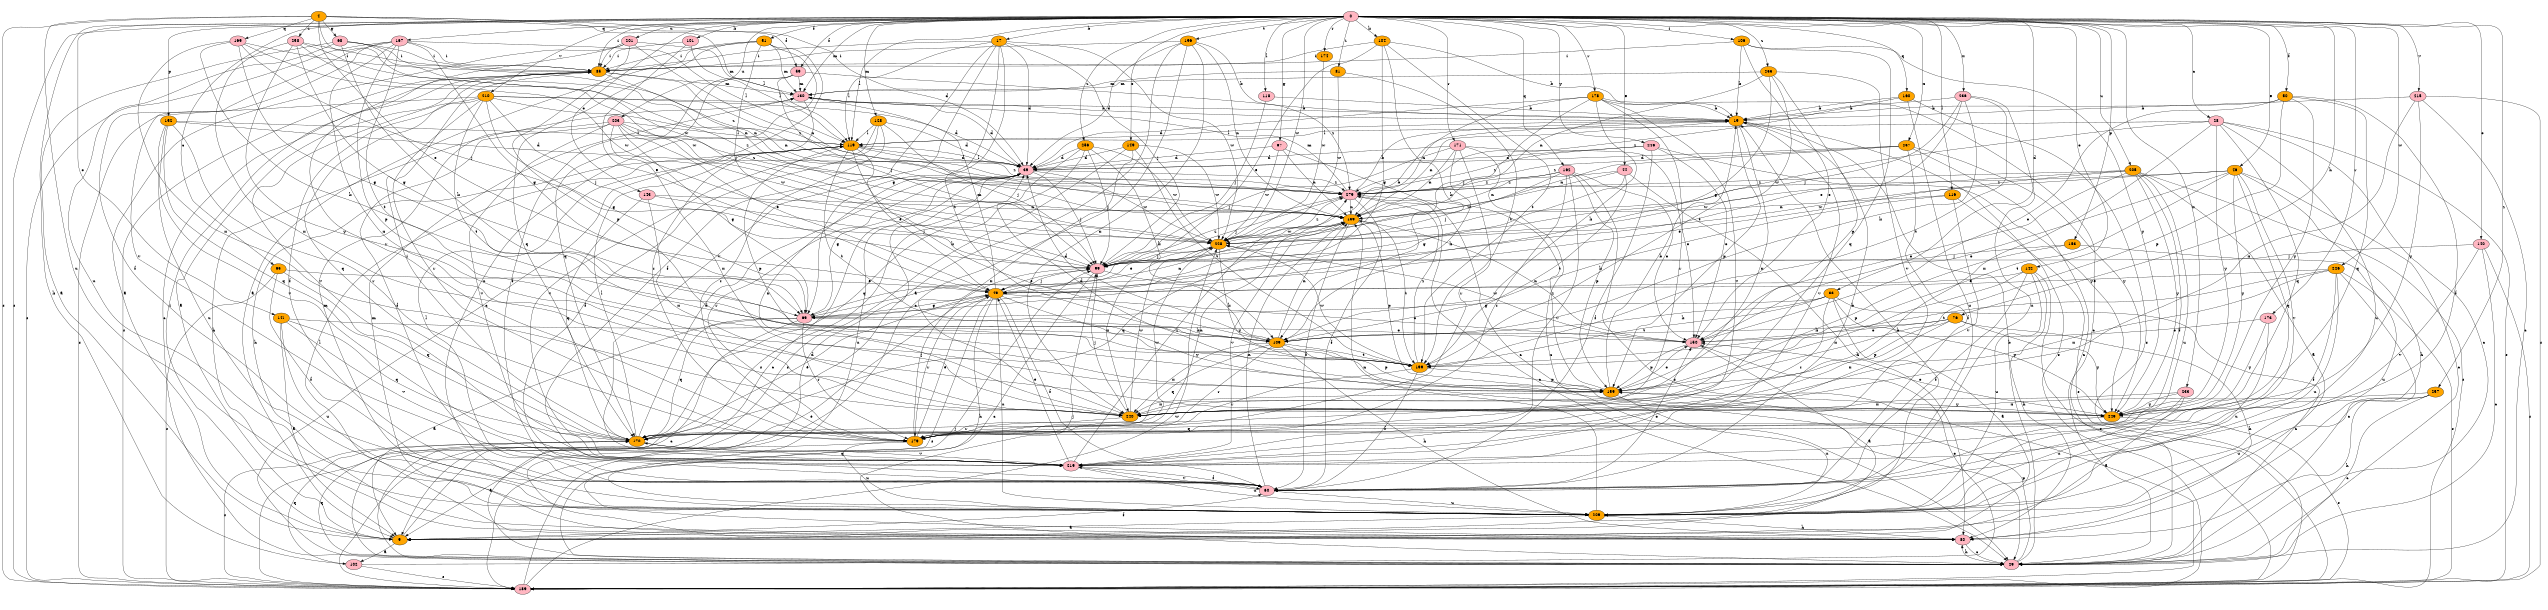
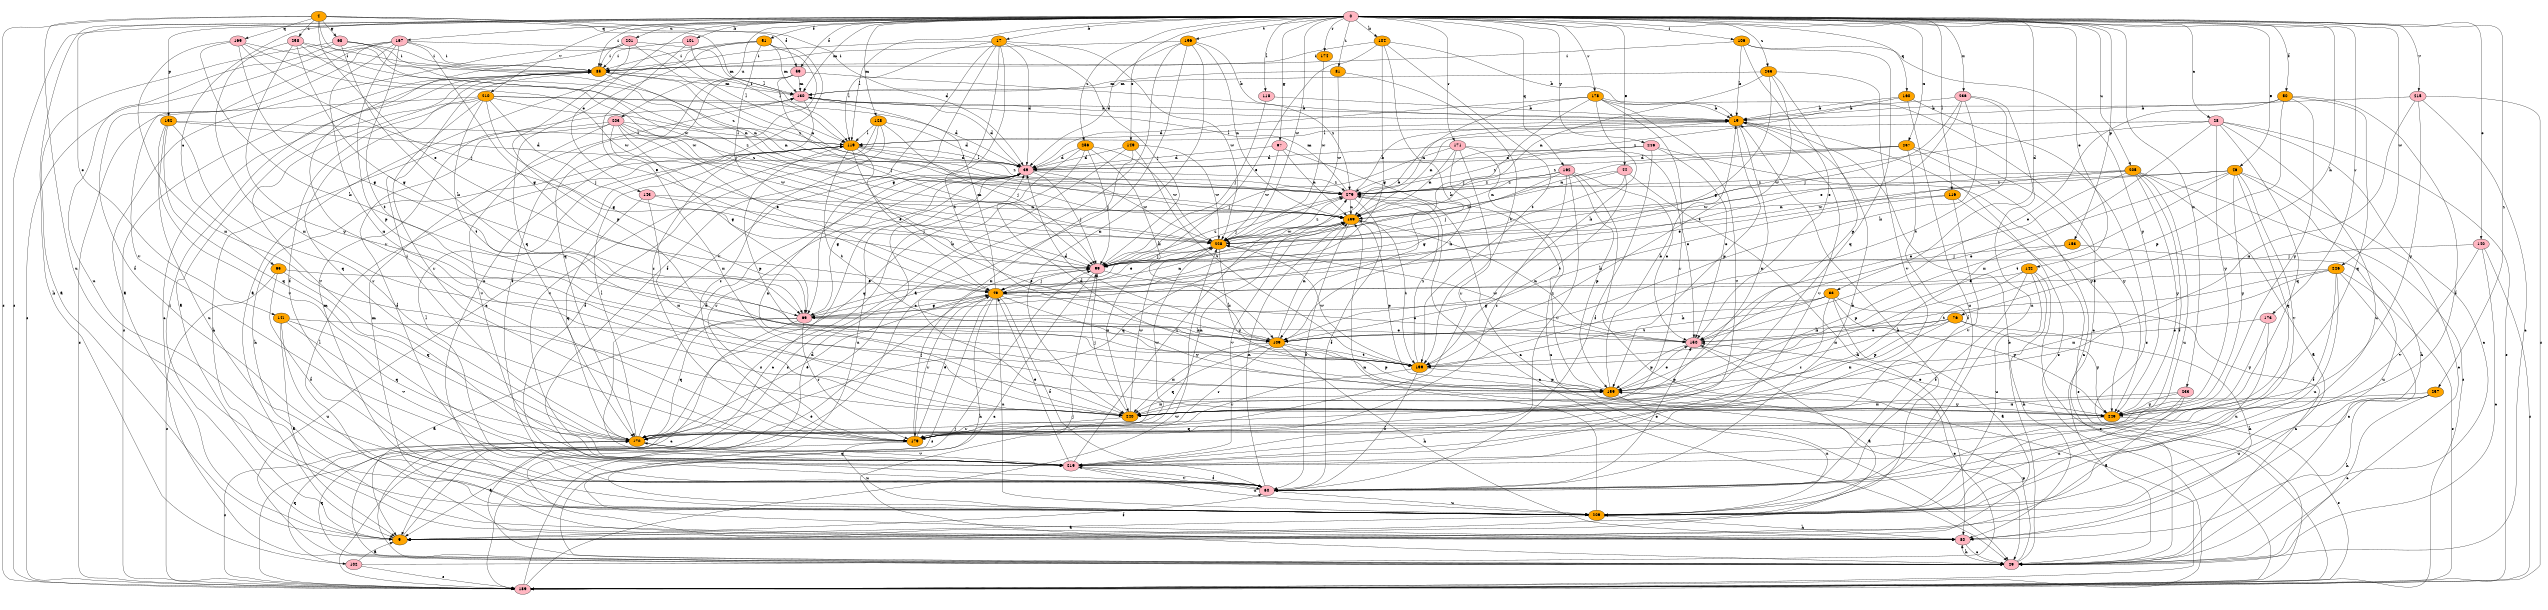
none -> (697, 78)
(1675, 380) -> (1675, 380)
(380, 552) -> (374, 550)
